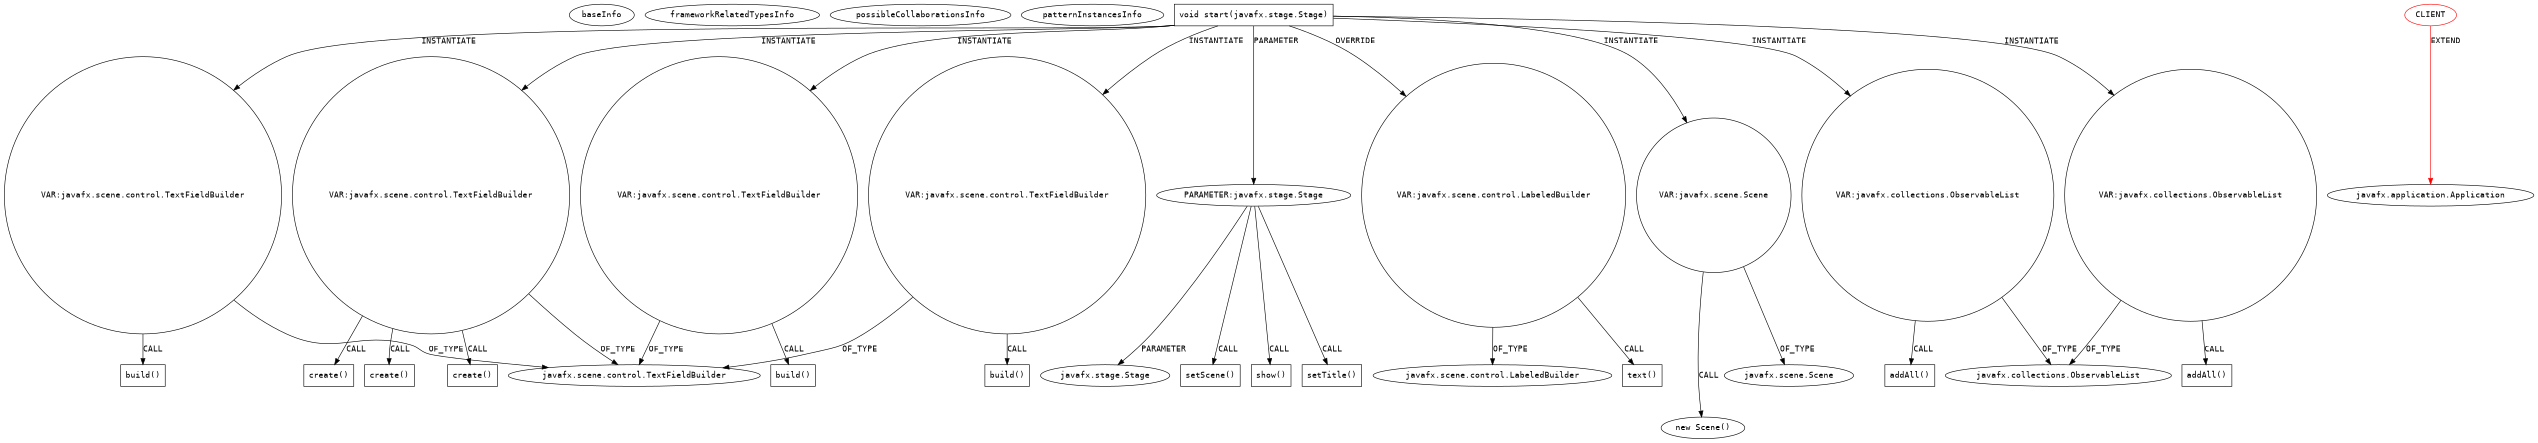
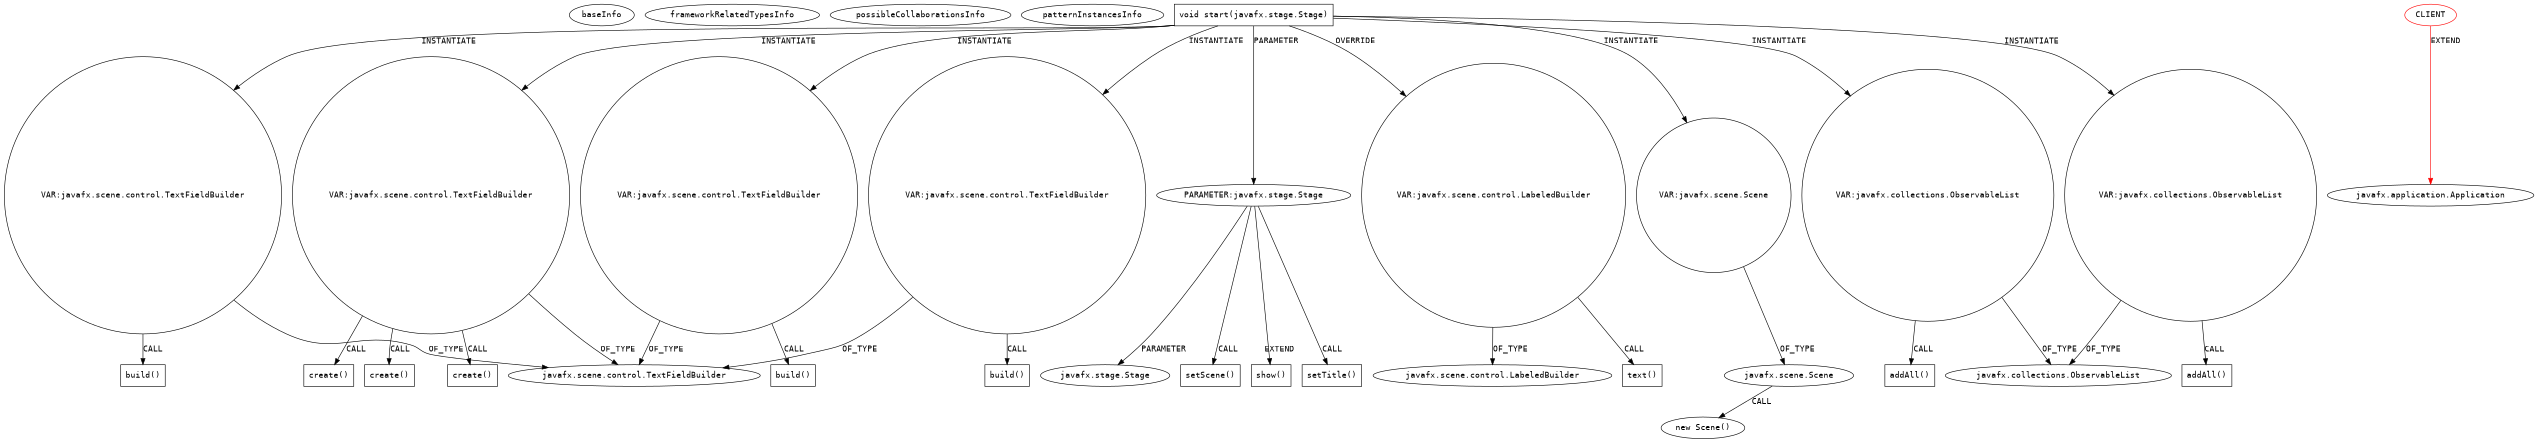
(1698, 341) -> (1748, 400)
(1280, 349) -> (1280, 349)
